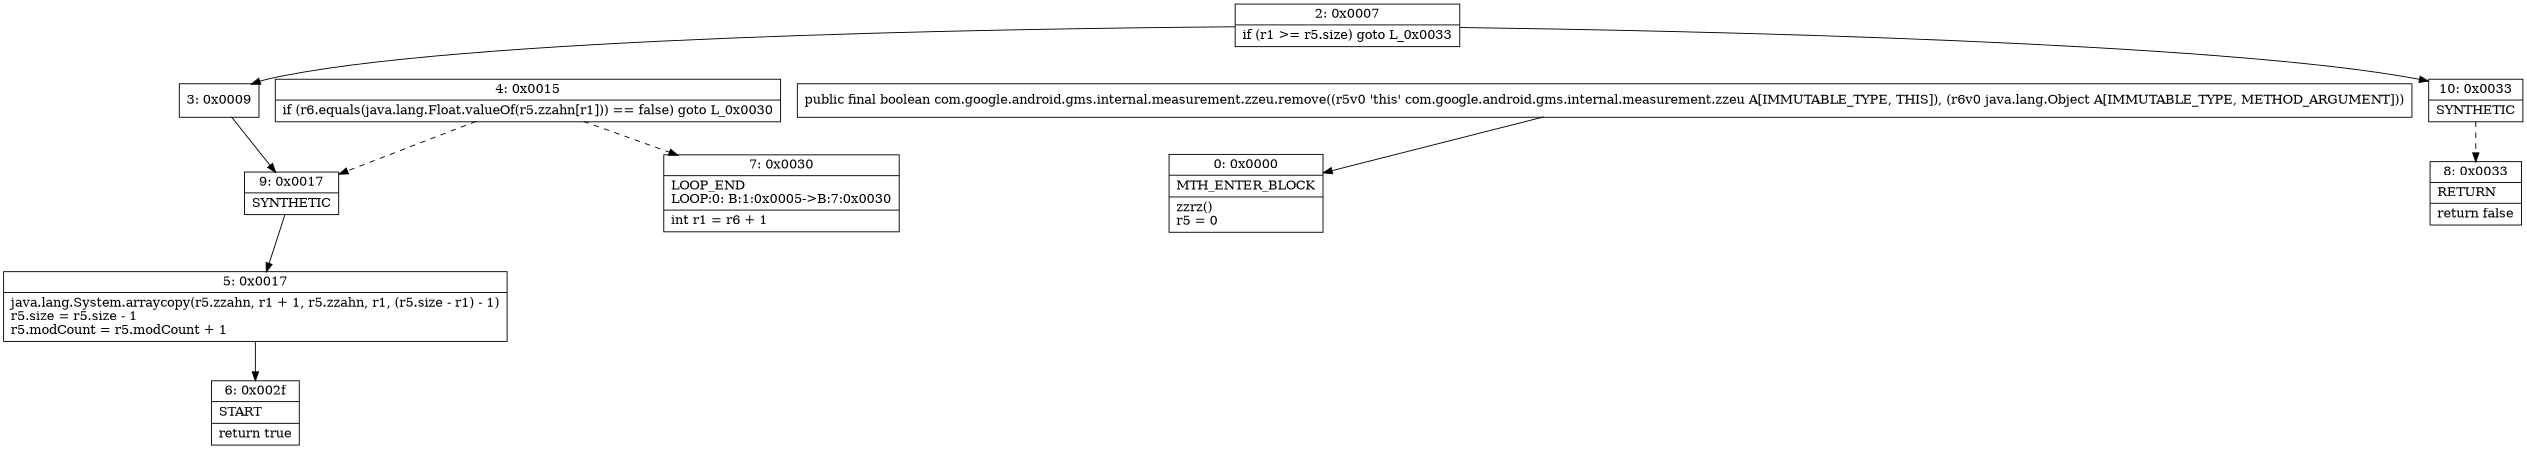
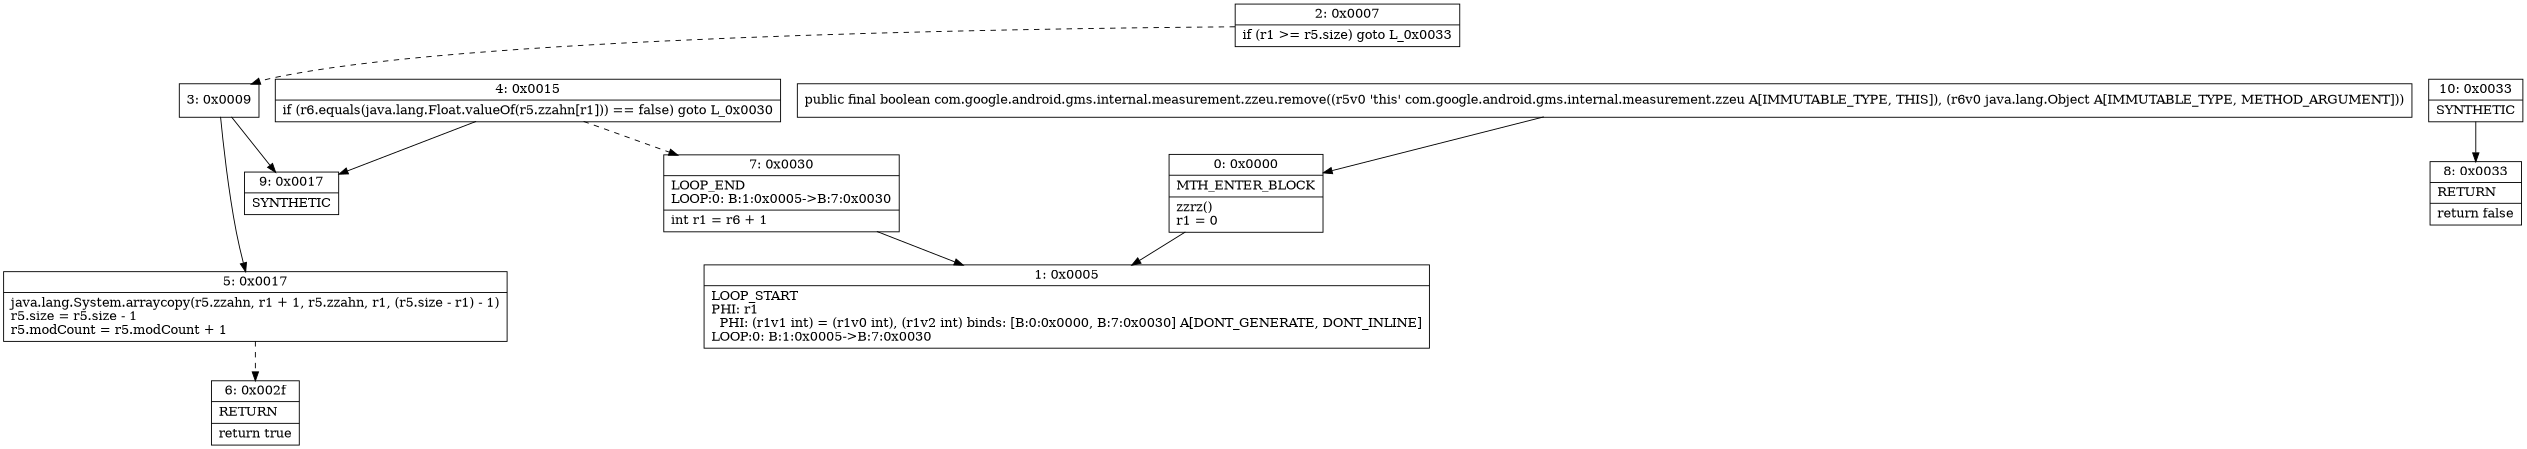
(746, 38) -> (746, 38)
(1941, 40) -> none
(2476, 137) -> (2476, 137)
(412, 146) -> (412, 146)
(1197, 221) -> (1197, 221)
(277, 239) -> (229, 190)
none -> (1067, 307)
(255, 356) -> (255, 356)
(240, 412) -> (248, 412)
